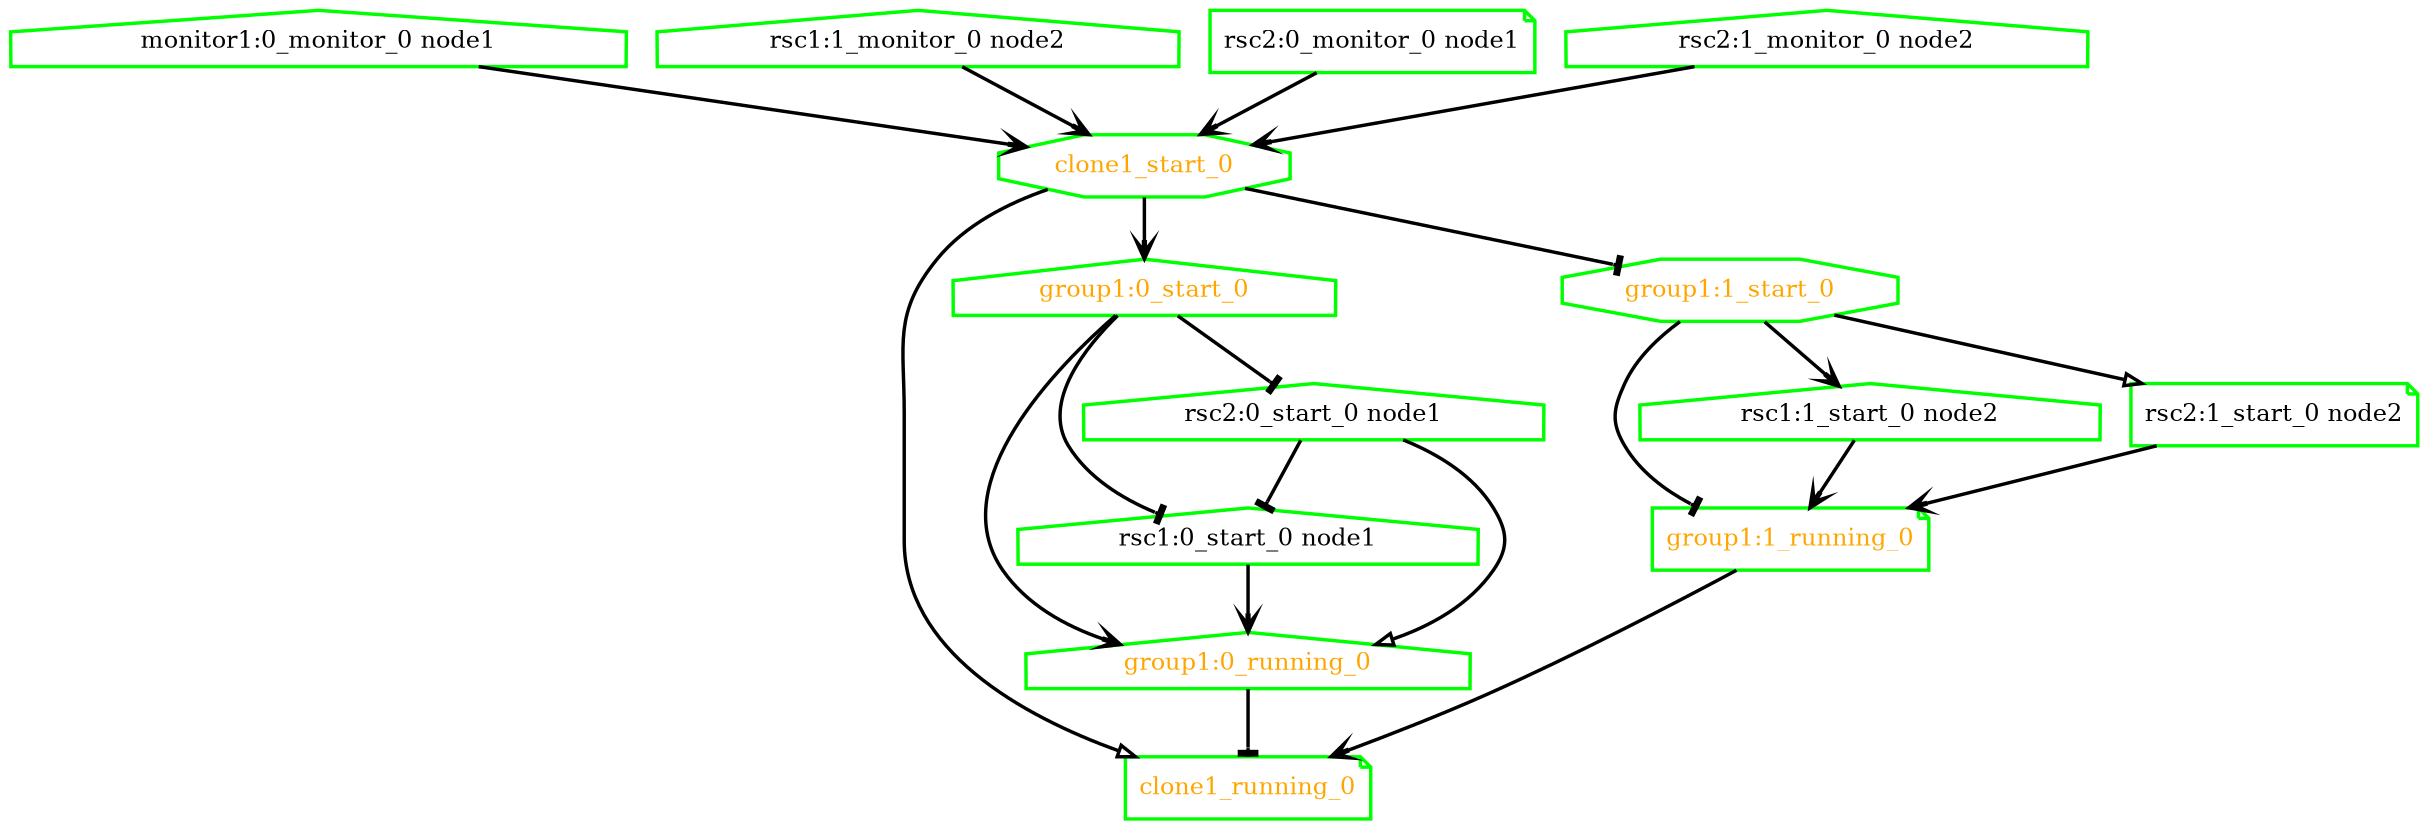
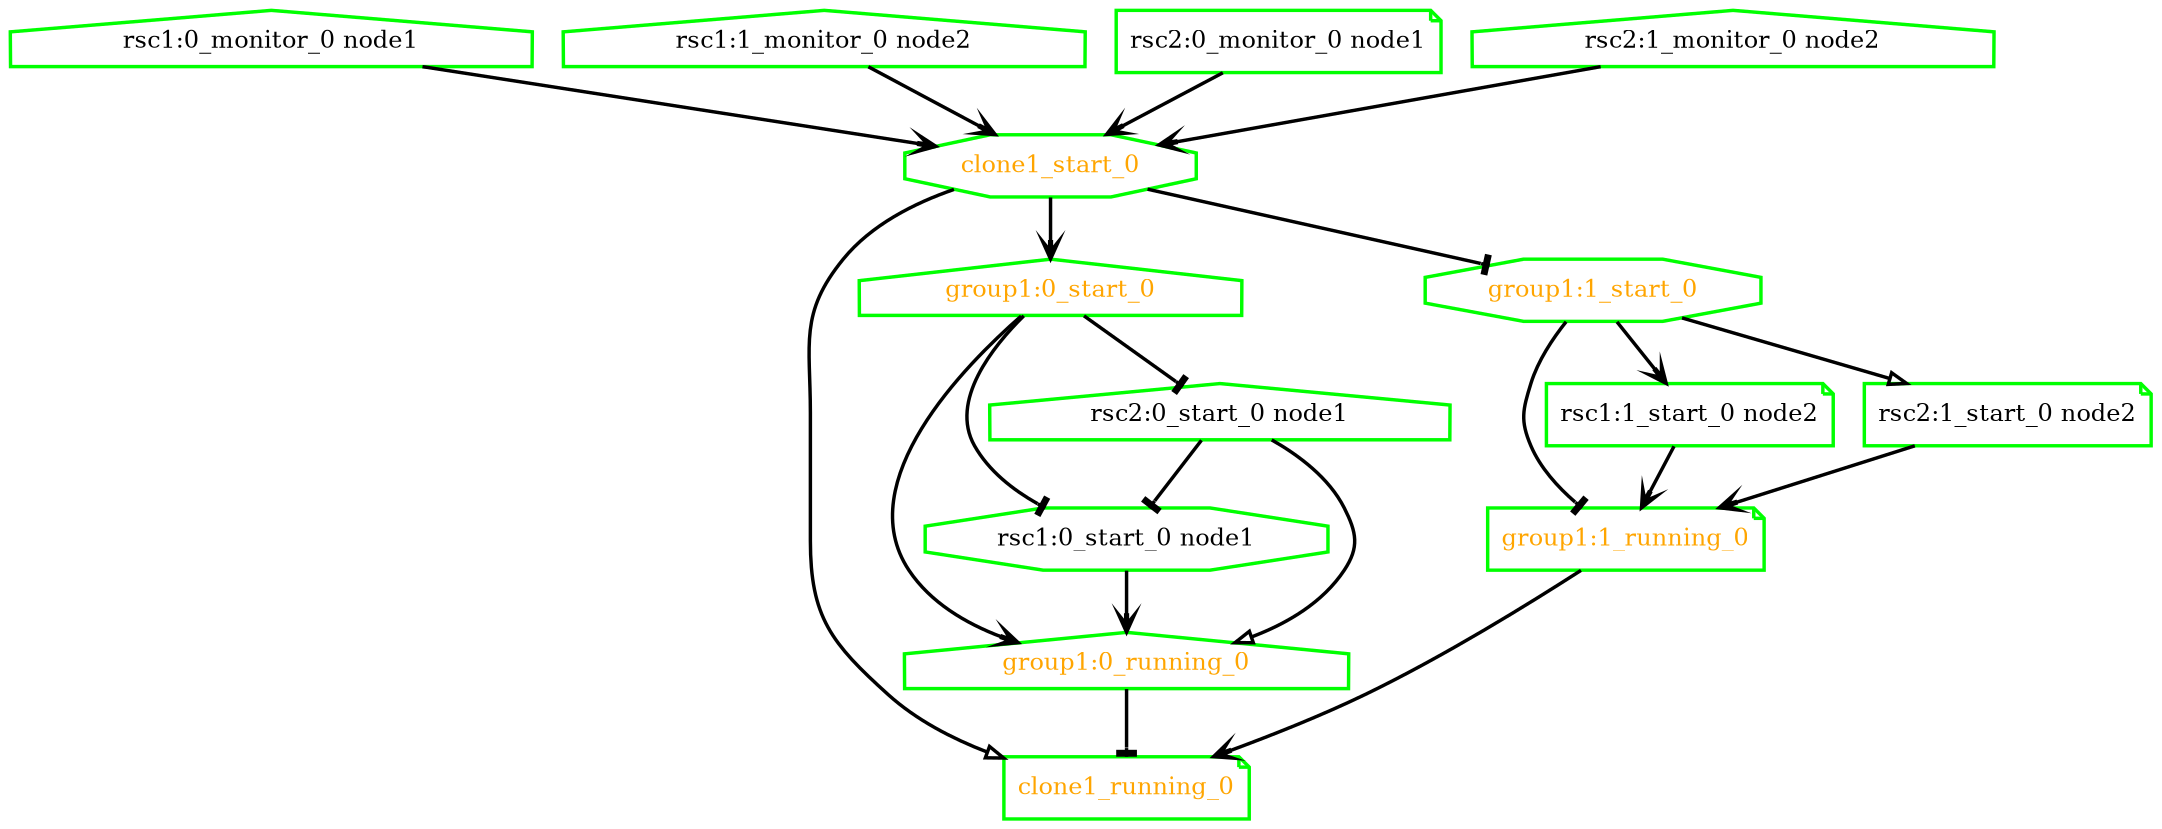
(319, 41) -> (271, 41)
(1870, 415) -> (1690, 415)
(1248, 539) -> (1127, 539)
